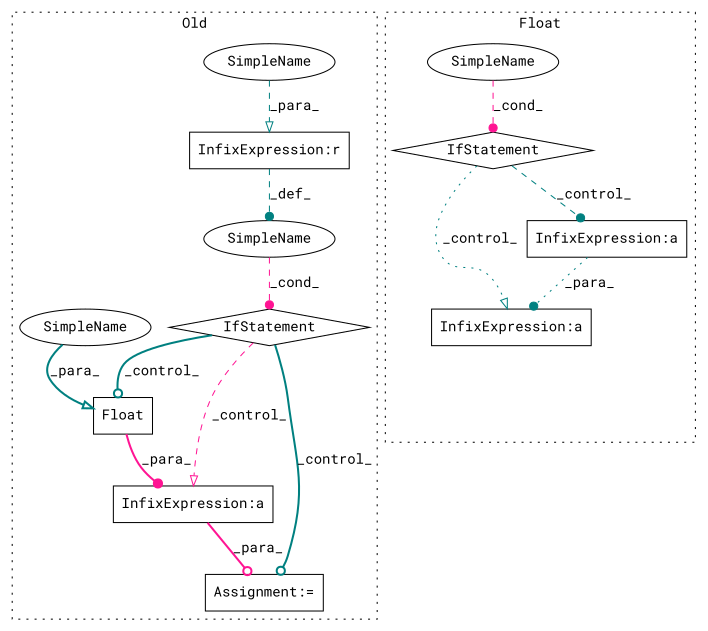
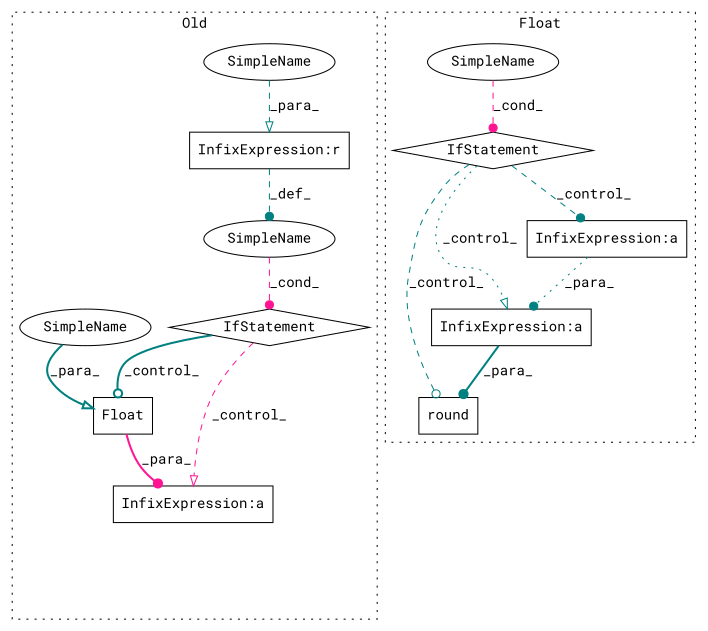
none -> (448, 416)
(264, 593) -> none
